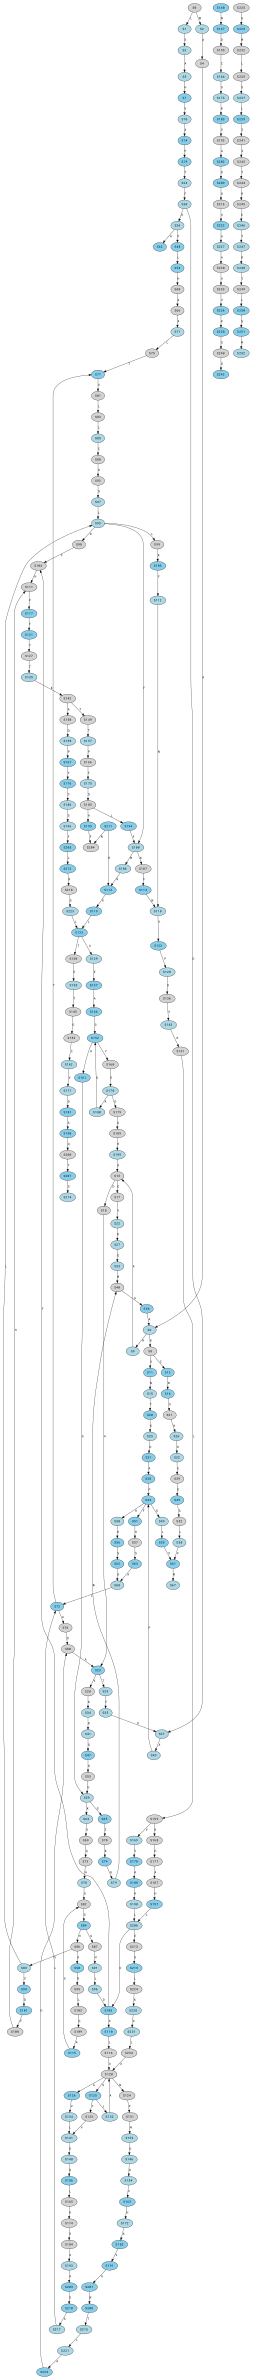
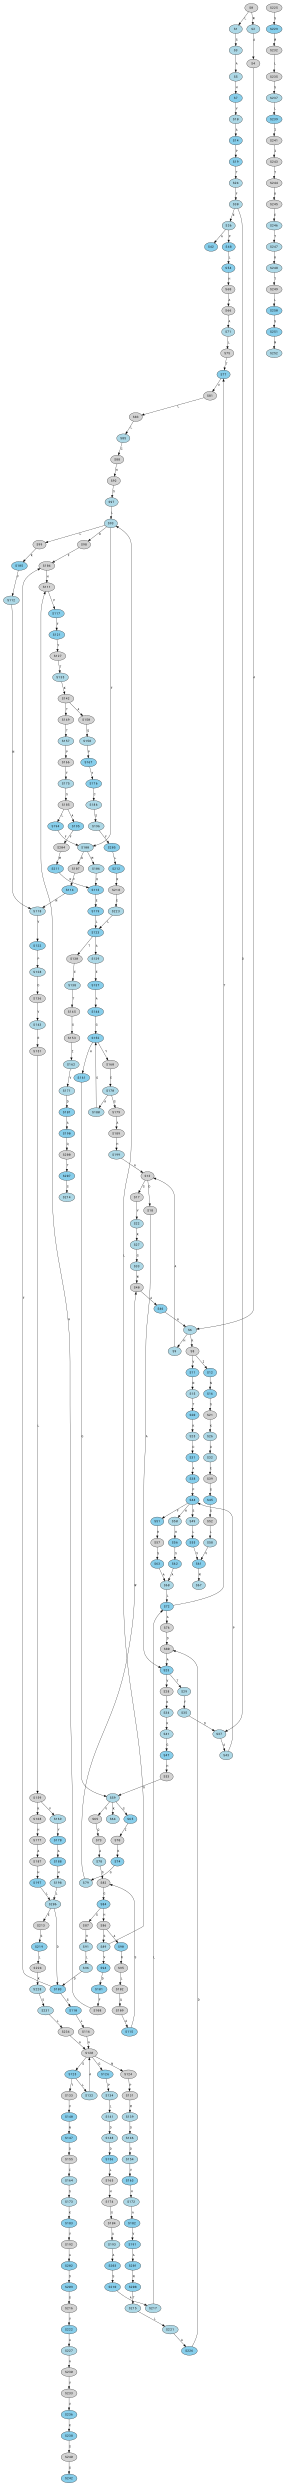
(100, 836) -> (59, 857)
(86, 1829) -> (105, 1808)
(80, 2127) -> (69, 2105)
